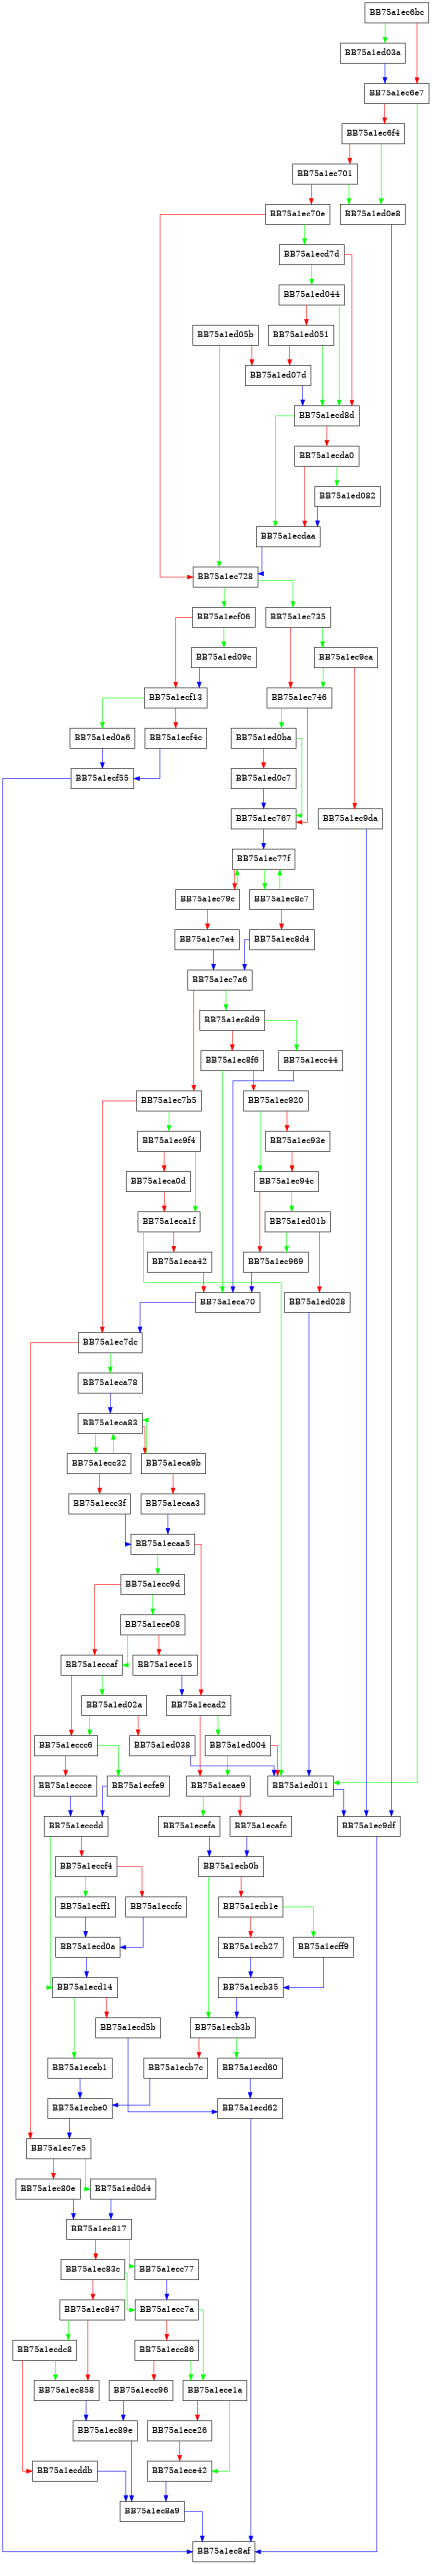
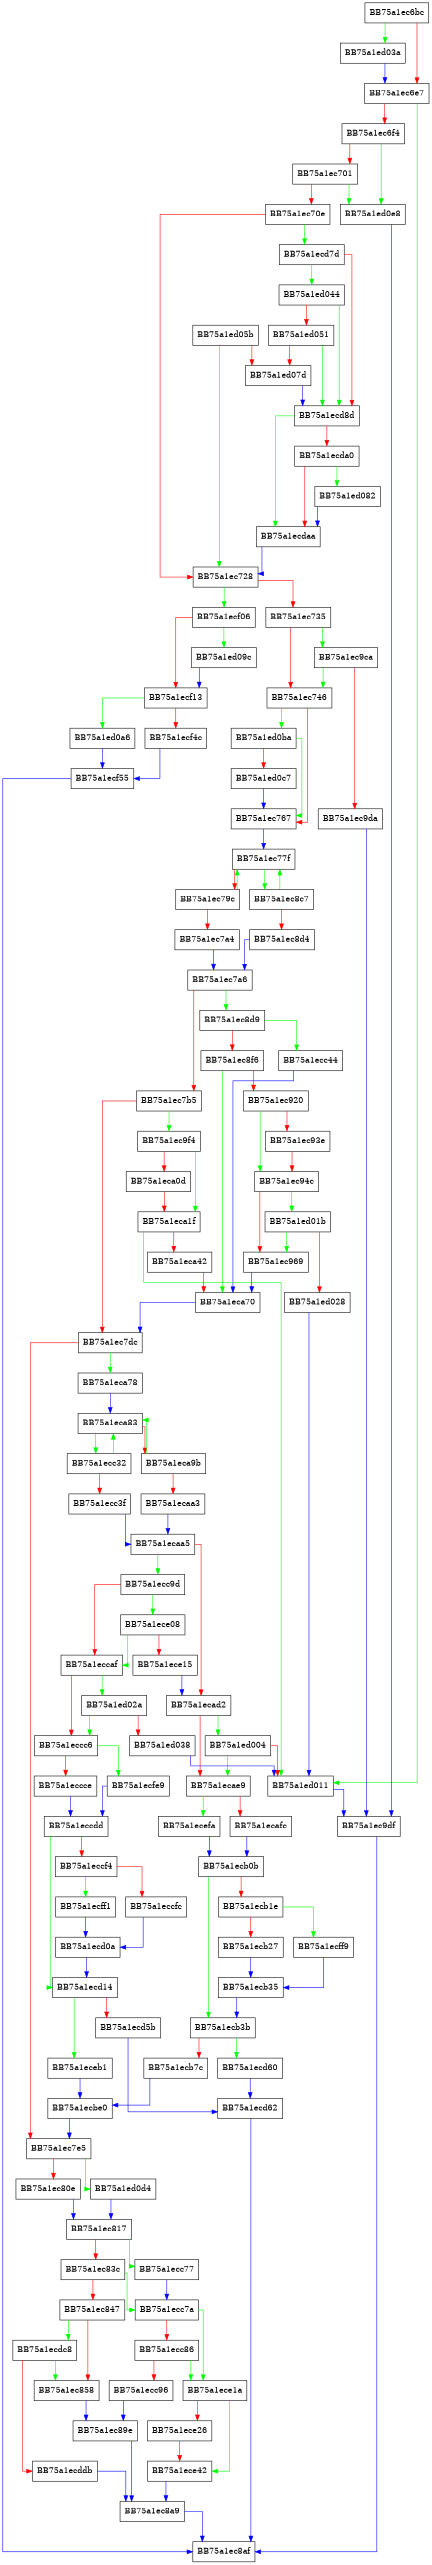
(286, 580) -> (286, 580)
